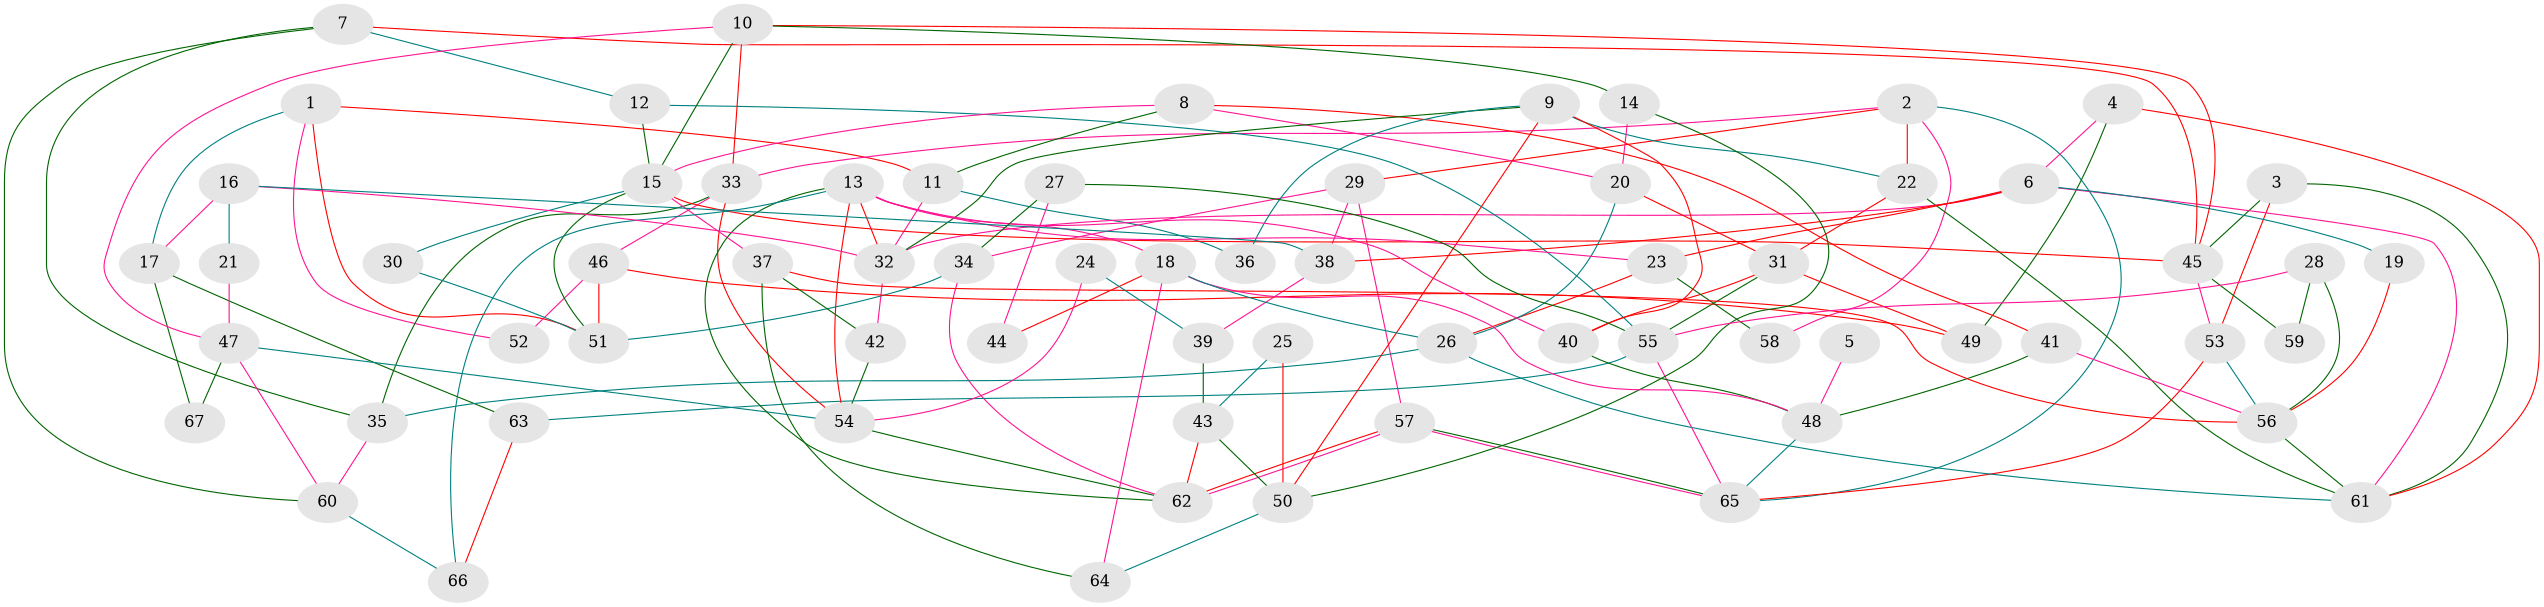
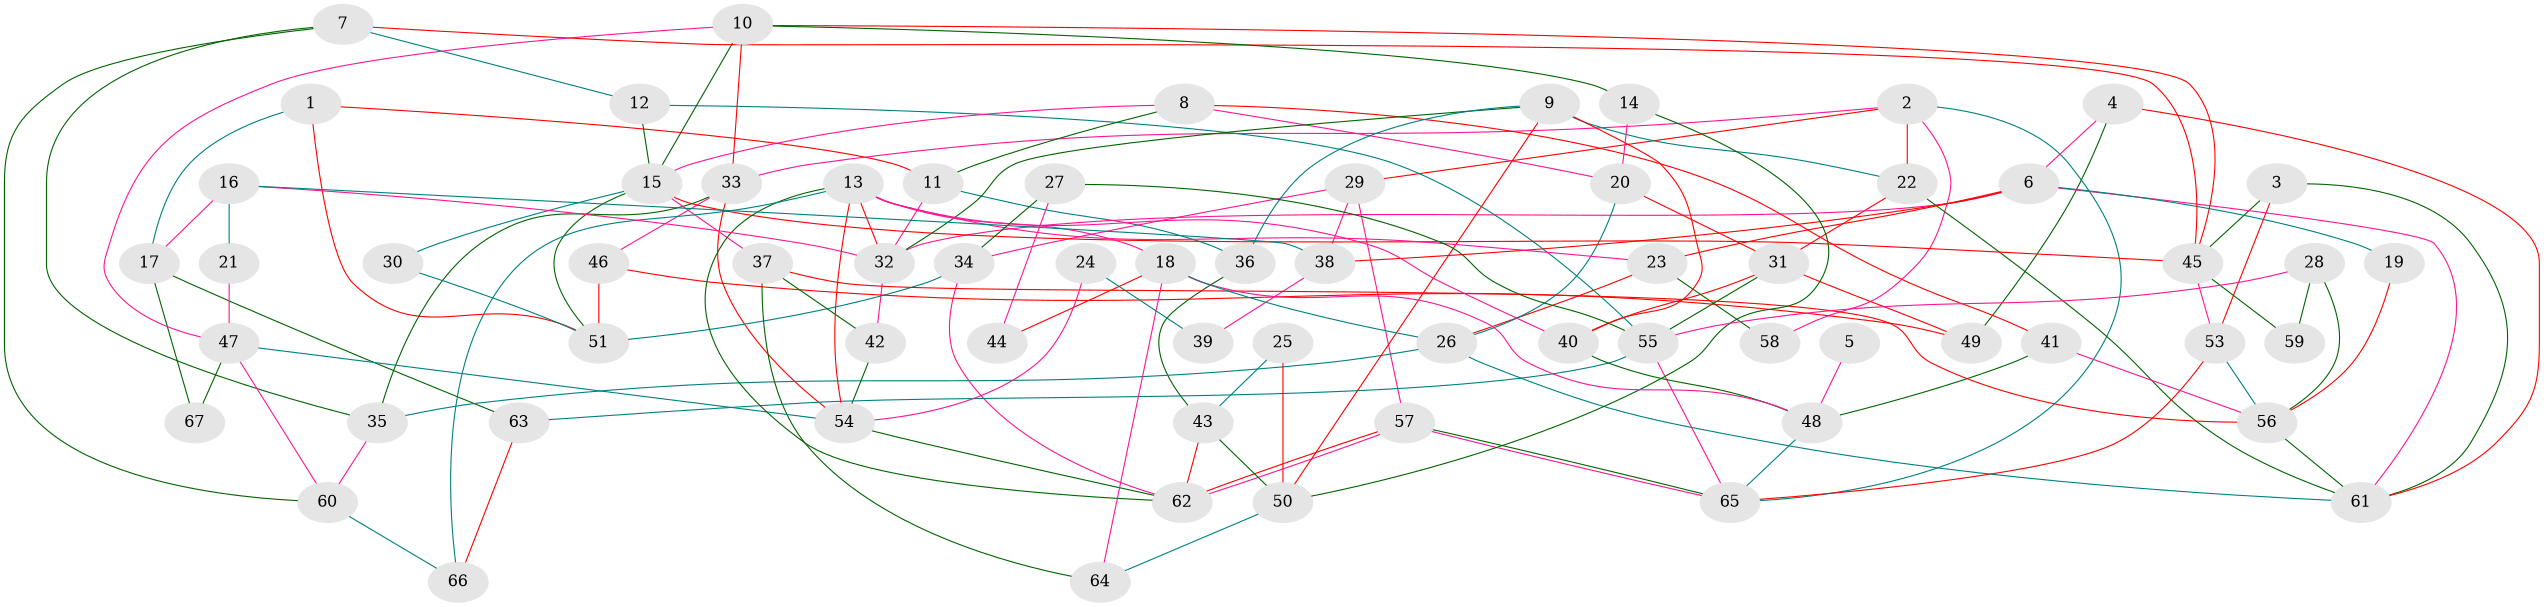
(519, 343) -> none
(1203, 383) -> (1161, 330)
